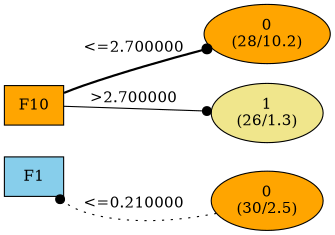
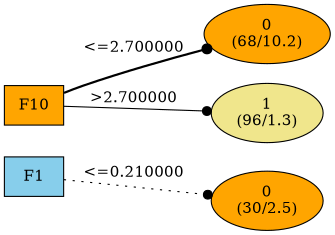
(267, 34) -> (267, 34)
(267, 113) -> (267, 113)
(139, 220) -> (134, 187)
